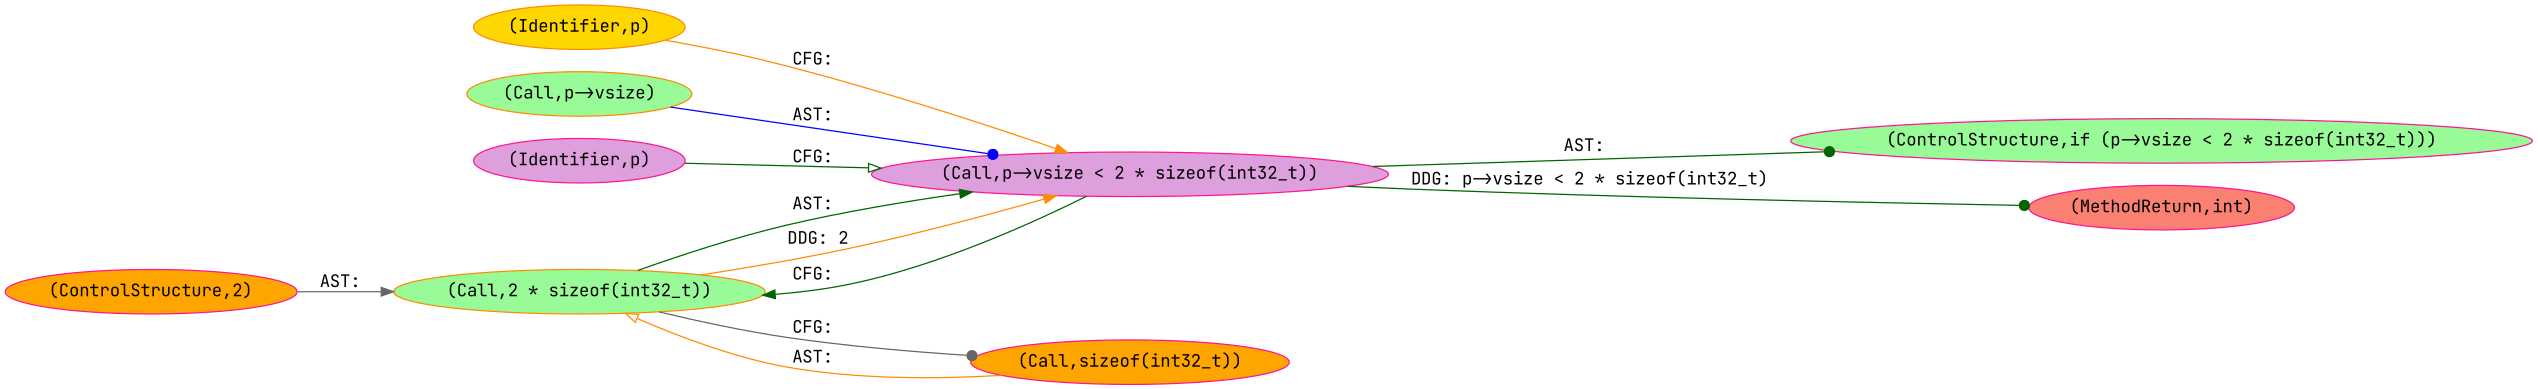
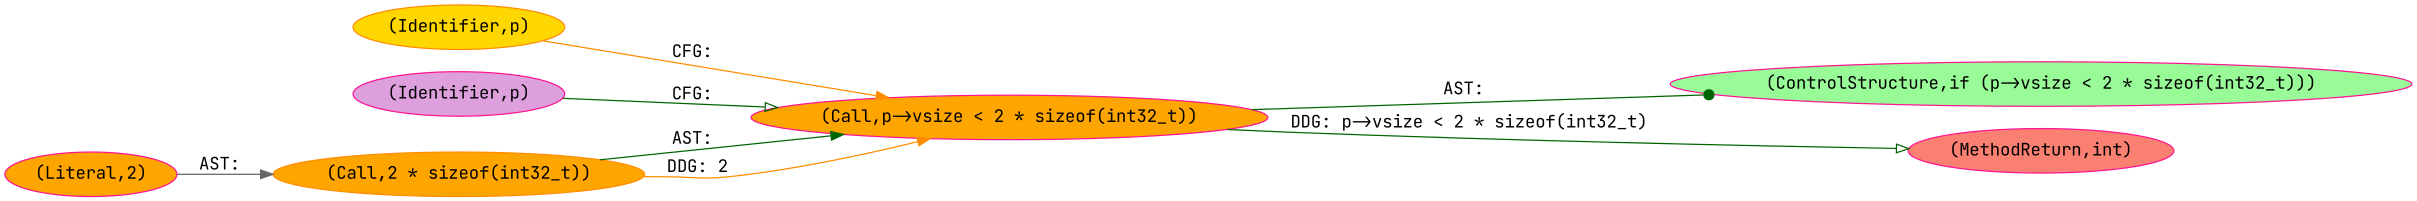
(579, 94) -> none
(1130, 174) -> (1009, 117)
(1683, 198) -> (1562, 141)
(935, 260) -> none
(151, 292) -> (91, 174)
(579, 292) -> (459, 174)
(1130, 362) -> none
